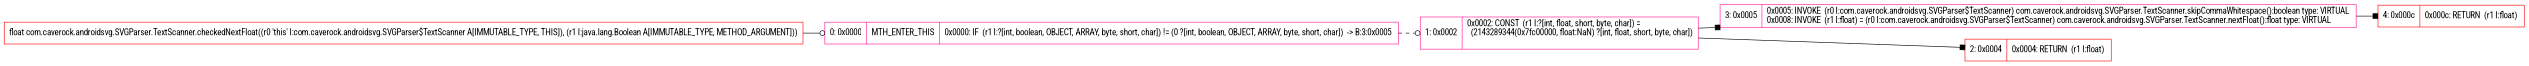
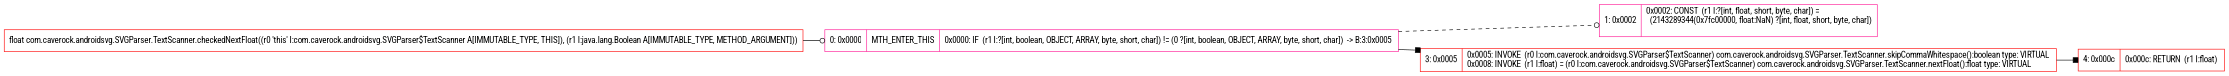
(2038, 16) -> (1738, 60)
(1706, 28) -> (1406, 50)
(2038, 50) -> none
